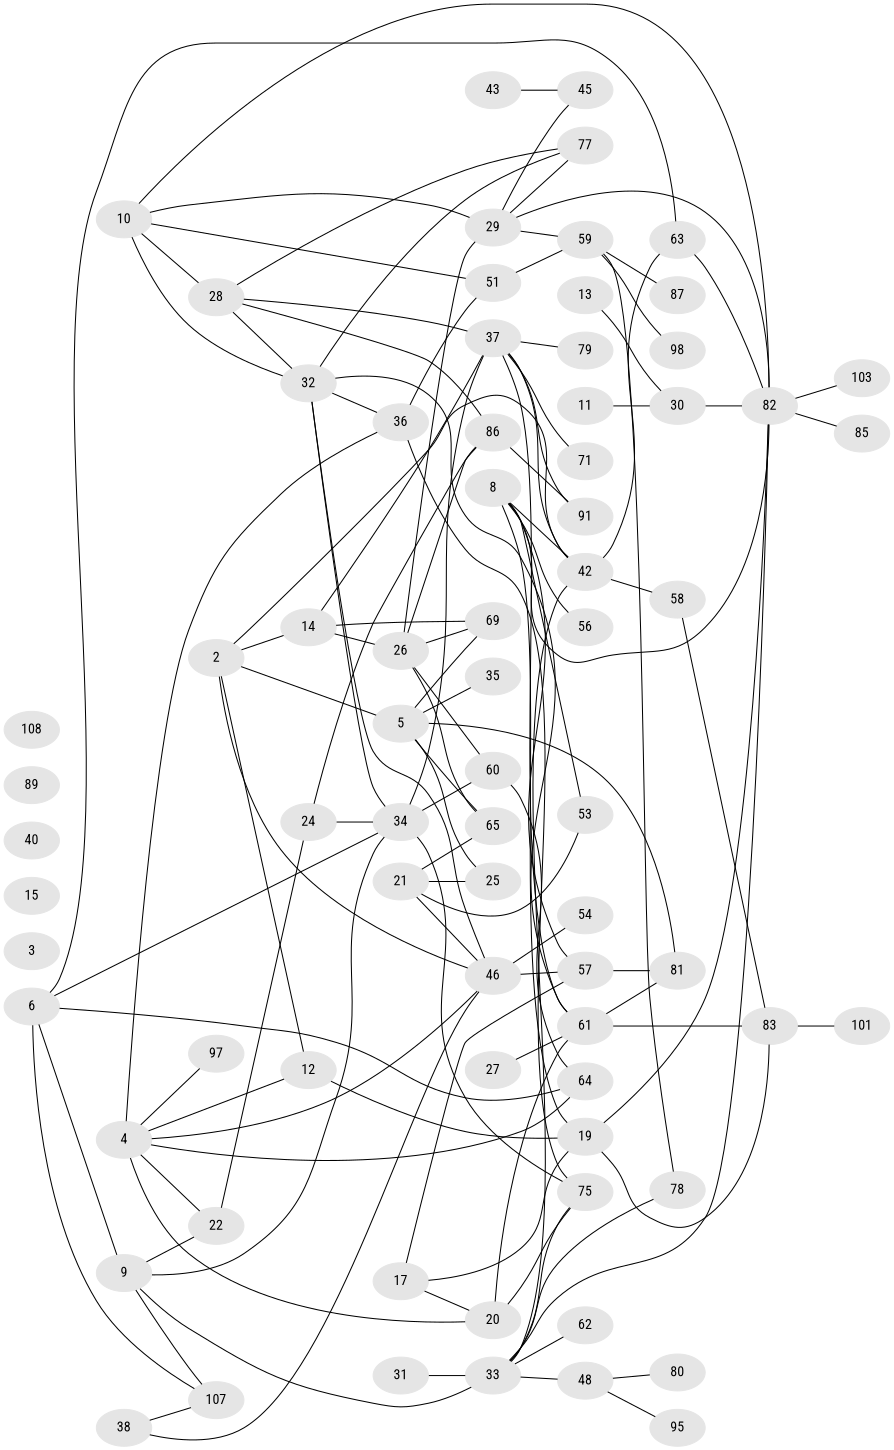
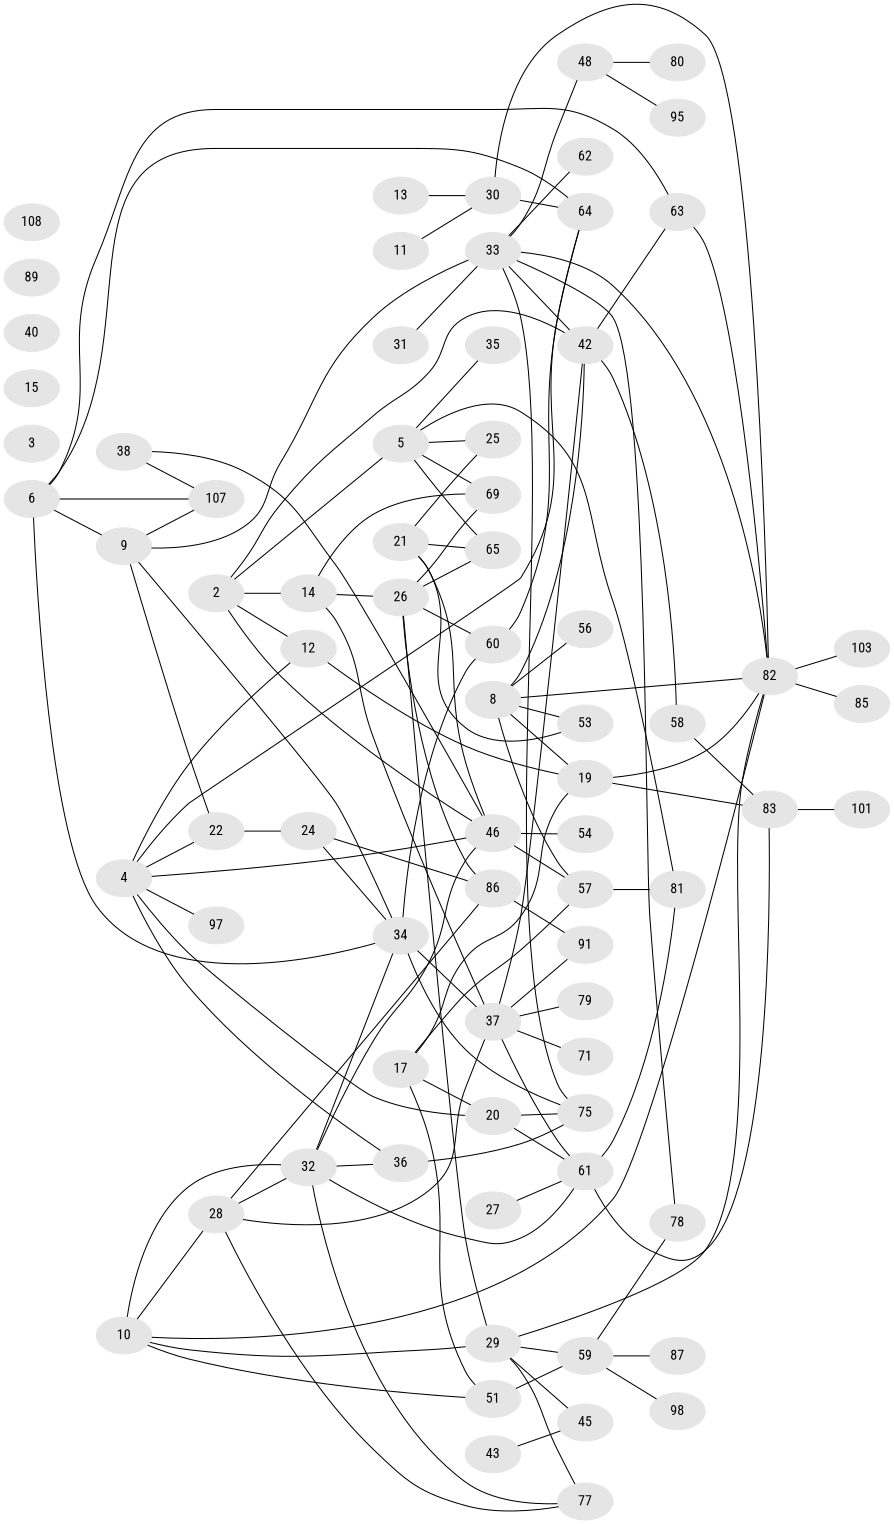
none -> (547, 205)
(437, 355) -> (440, 1245)
